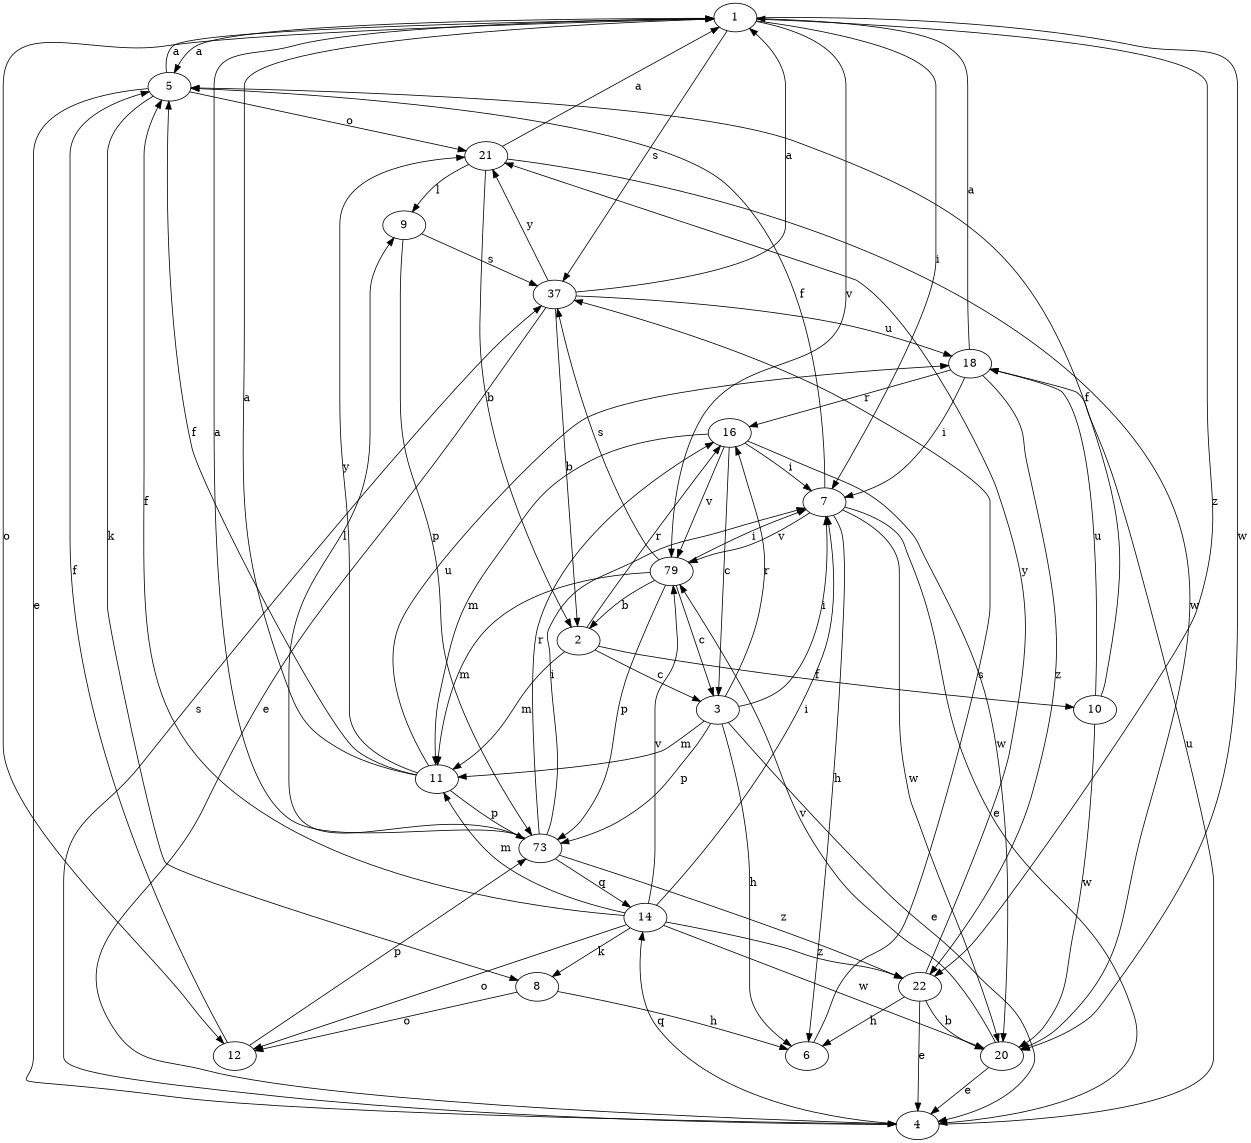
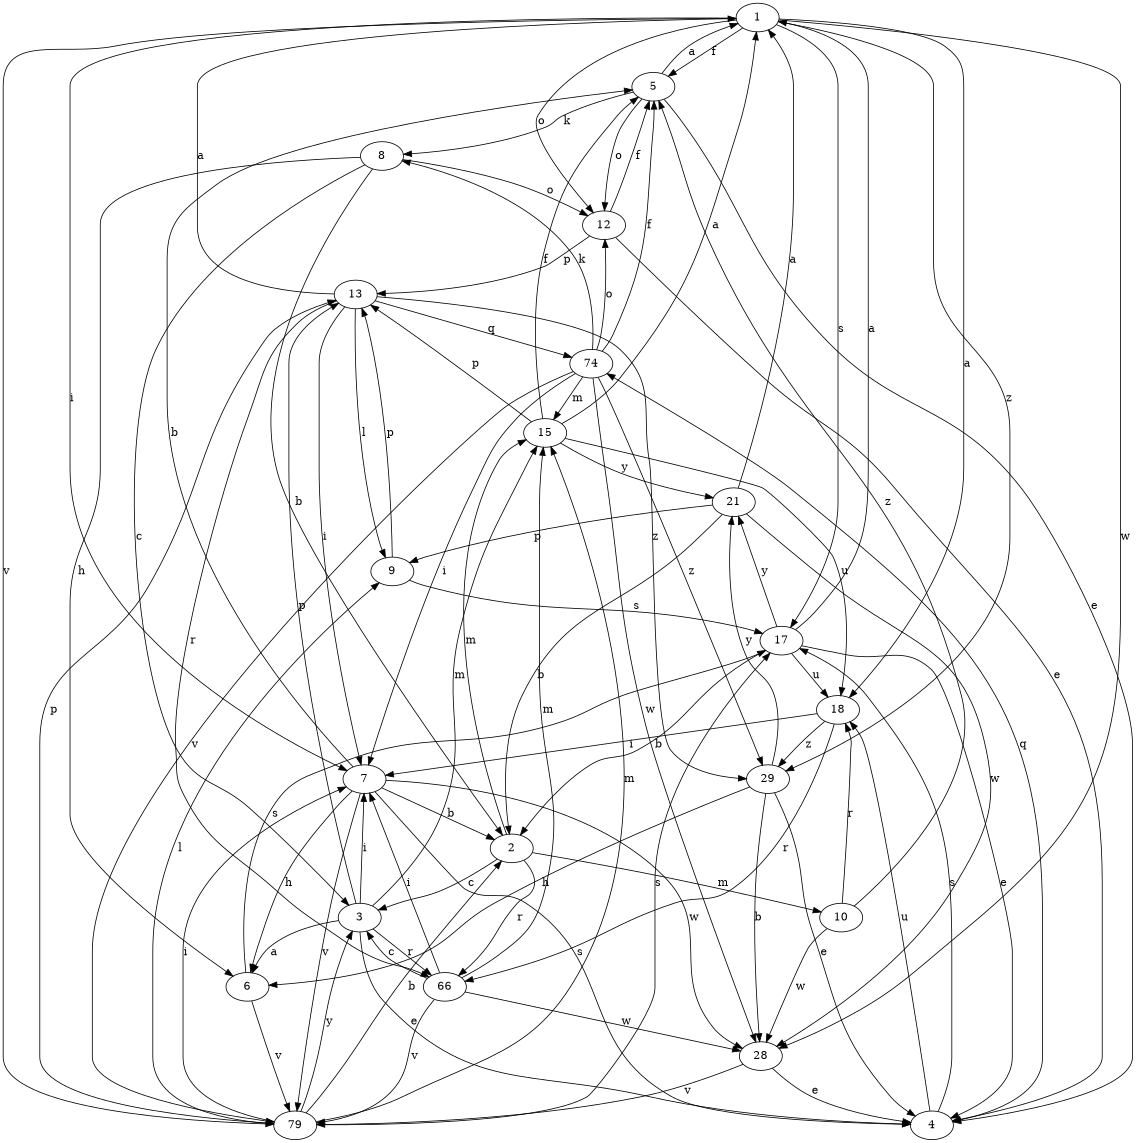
(199, 52) -> (714, 52)
(968, 101) -> (964, 296)
(324, 121) -> (614, 147)
(438, 191) -> (538, 537)
(555, 294) -> (782, 641)
(802, 294) -> (175, 433)
(1087, 398) -> (888, 502)
(730, 433) -> (445, 987)
none -> (135, 522)
none -> (303, 532)
(1098, 537) -> (850, 814)
(702, 641) -> (330, 1021)
none -> (1031, 648)
(817, 675) -> (723, 883)
(437, 779) -> (545, 433)
none -> (434, 812)
(997, 814) -> (580, 952)
(540, 848) -> (356, 294)
none -> (169, 863)
(754, 883) -> (274, 952)
(645, 918) -> (591, 364)
(920, 987) -> (768, 779)
none -> (269, 1053)
(1002, 1056) -> (761, 1056)
